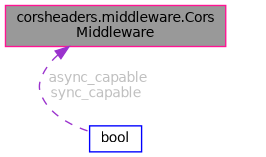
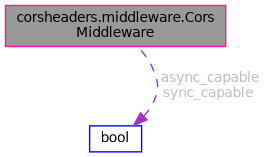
(45, 102) -> (157, 81)
